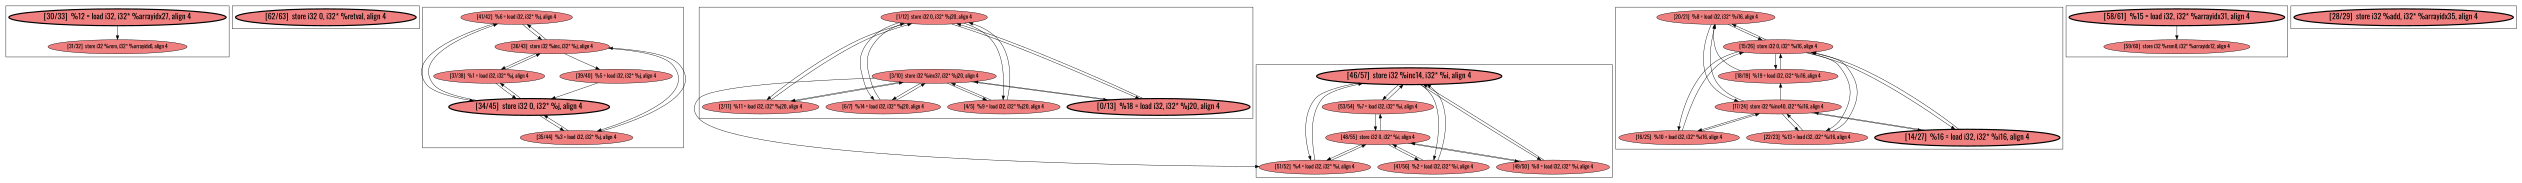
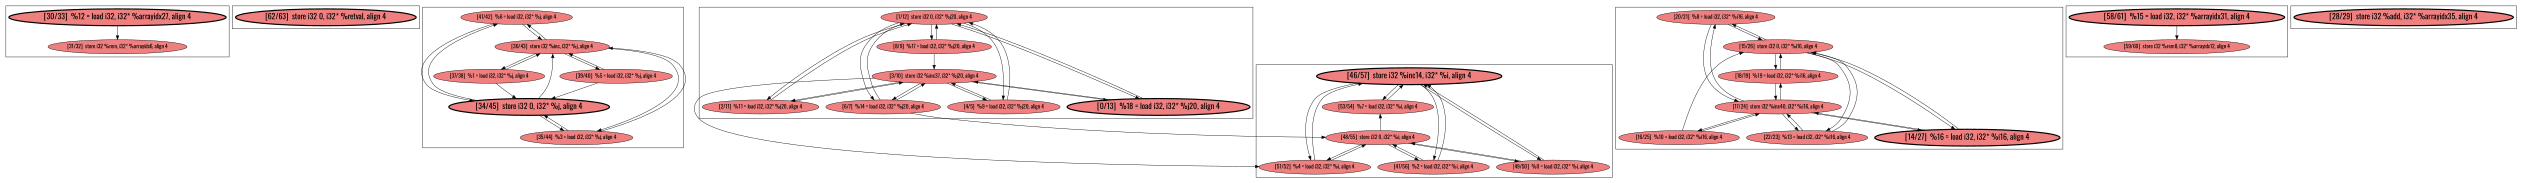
none -> (934, 47)
(1719, 55) -> (1776, 90)
none -> (588, 62)
(1698, 80) -> none
(512, 92) -> (550, 80)
(1375, 120) -> (1116, 132)
